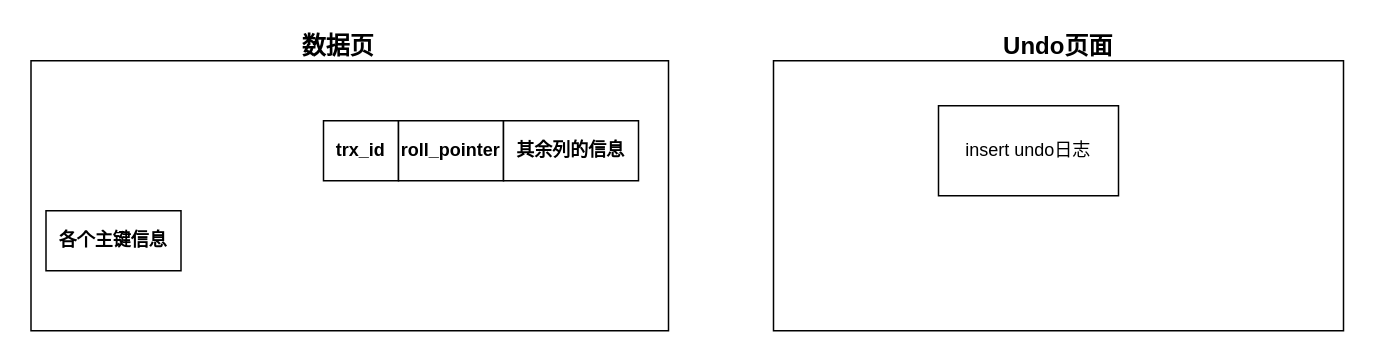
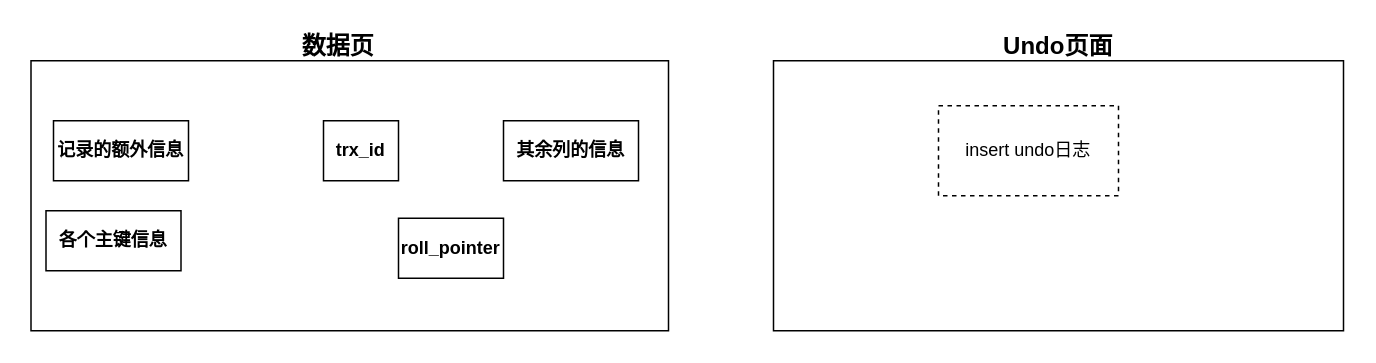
none -> (121, 151)
(451, 151) -> (451, 248)
(1028, 151) -> (1028, 151)
